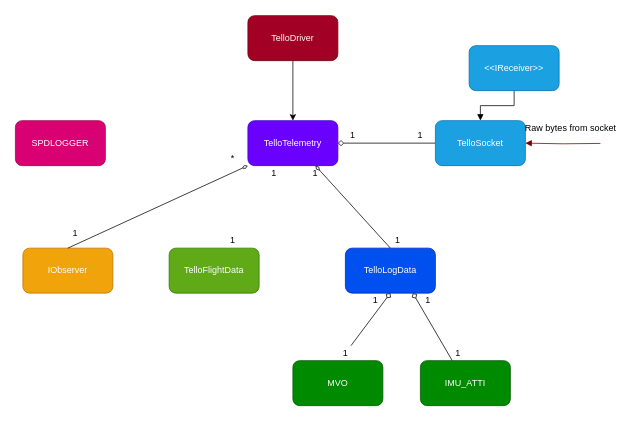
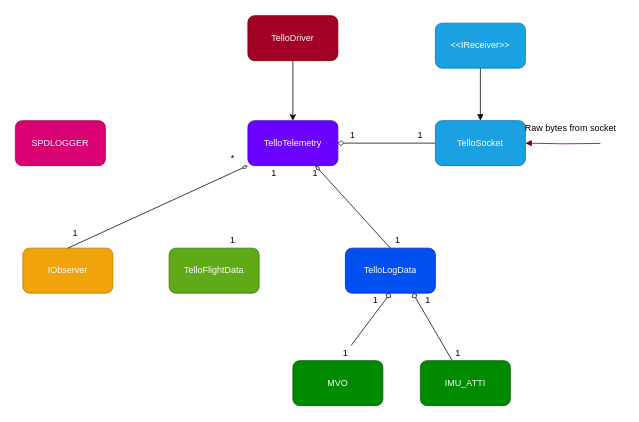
(514, 68) -> (480, 45)
